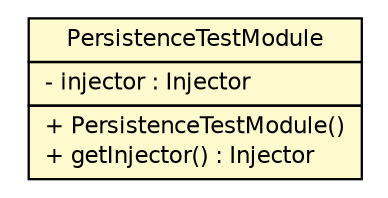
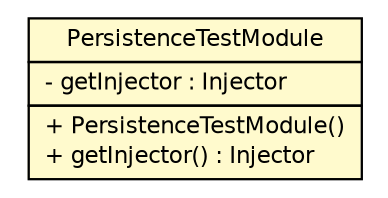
(148, 83) -> (167, 83)
